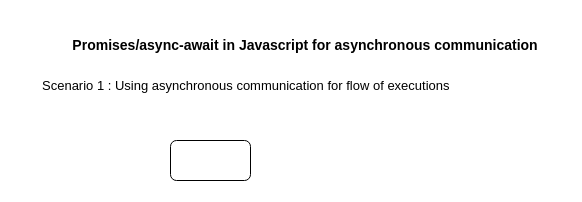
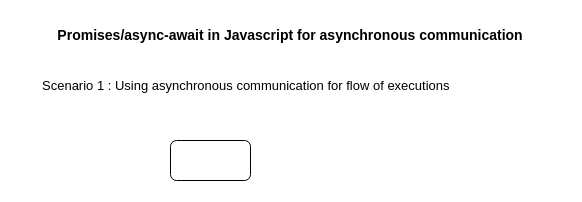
(306, 46) -> (291, 36)
